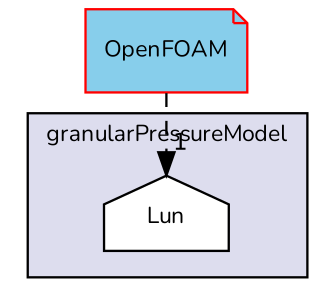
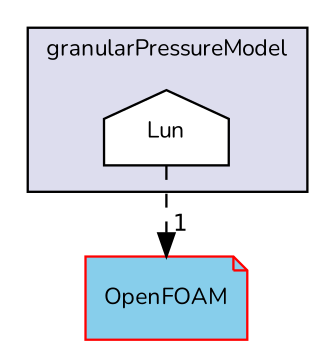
(166, 127) -> (166, 206)
